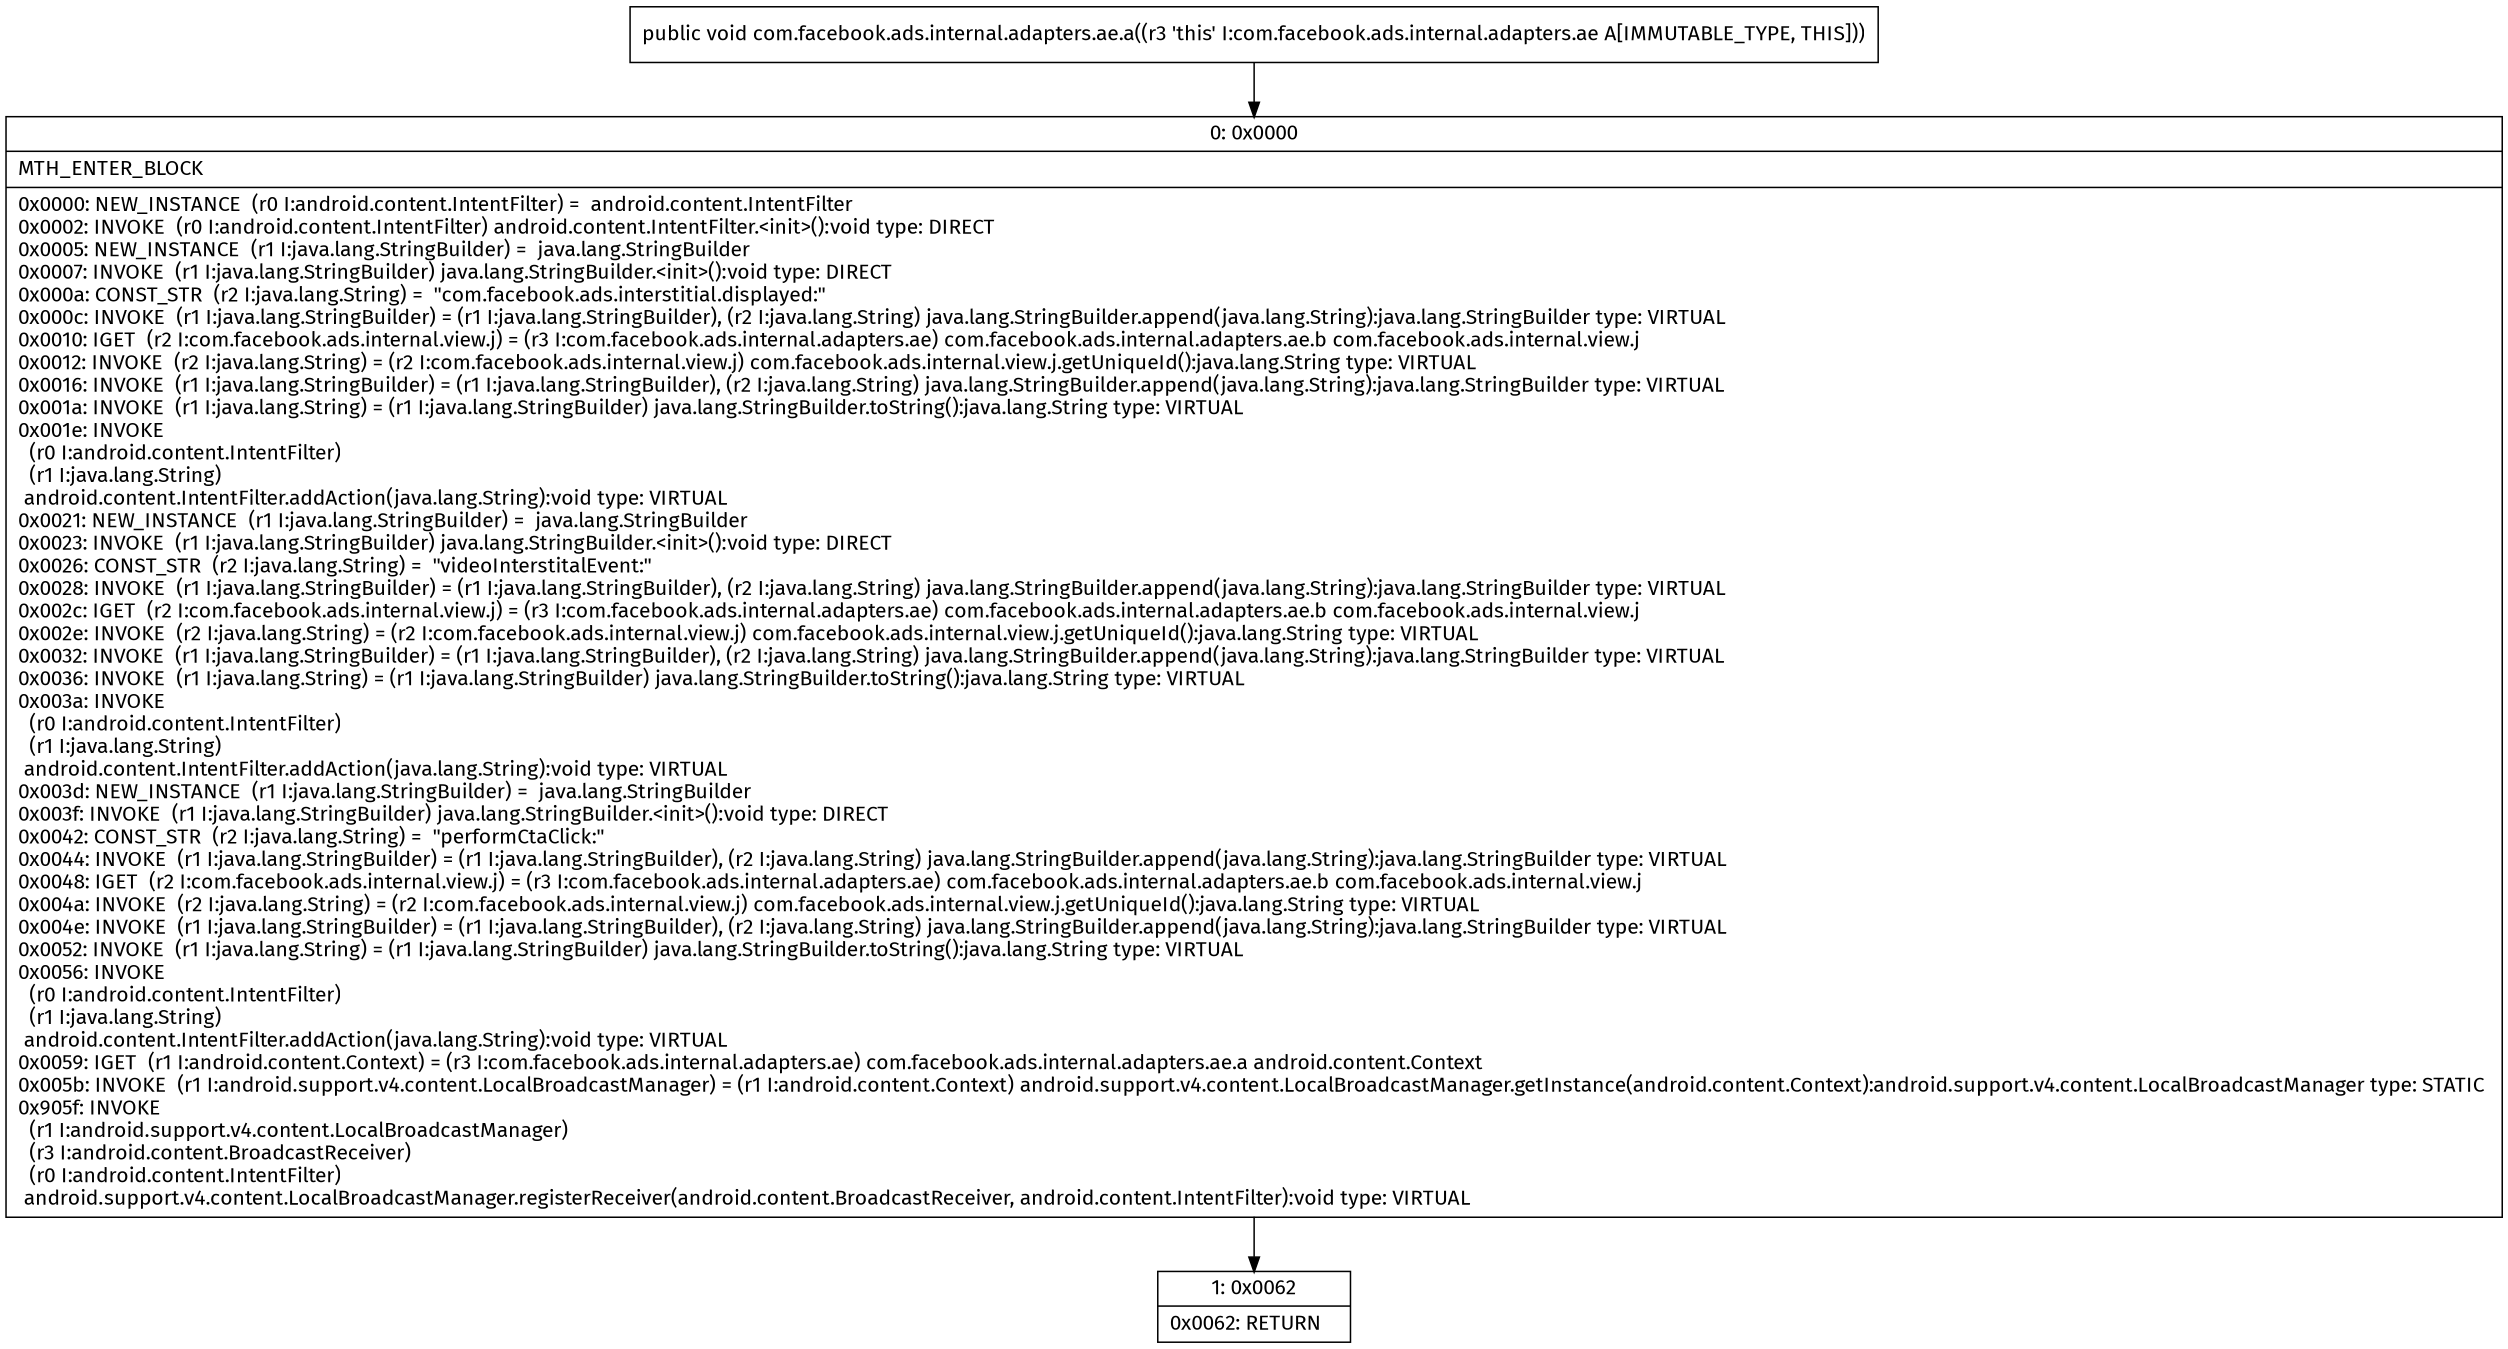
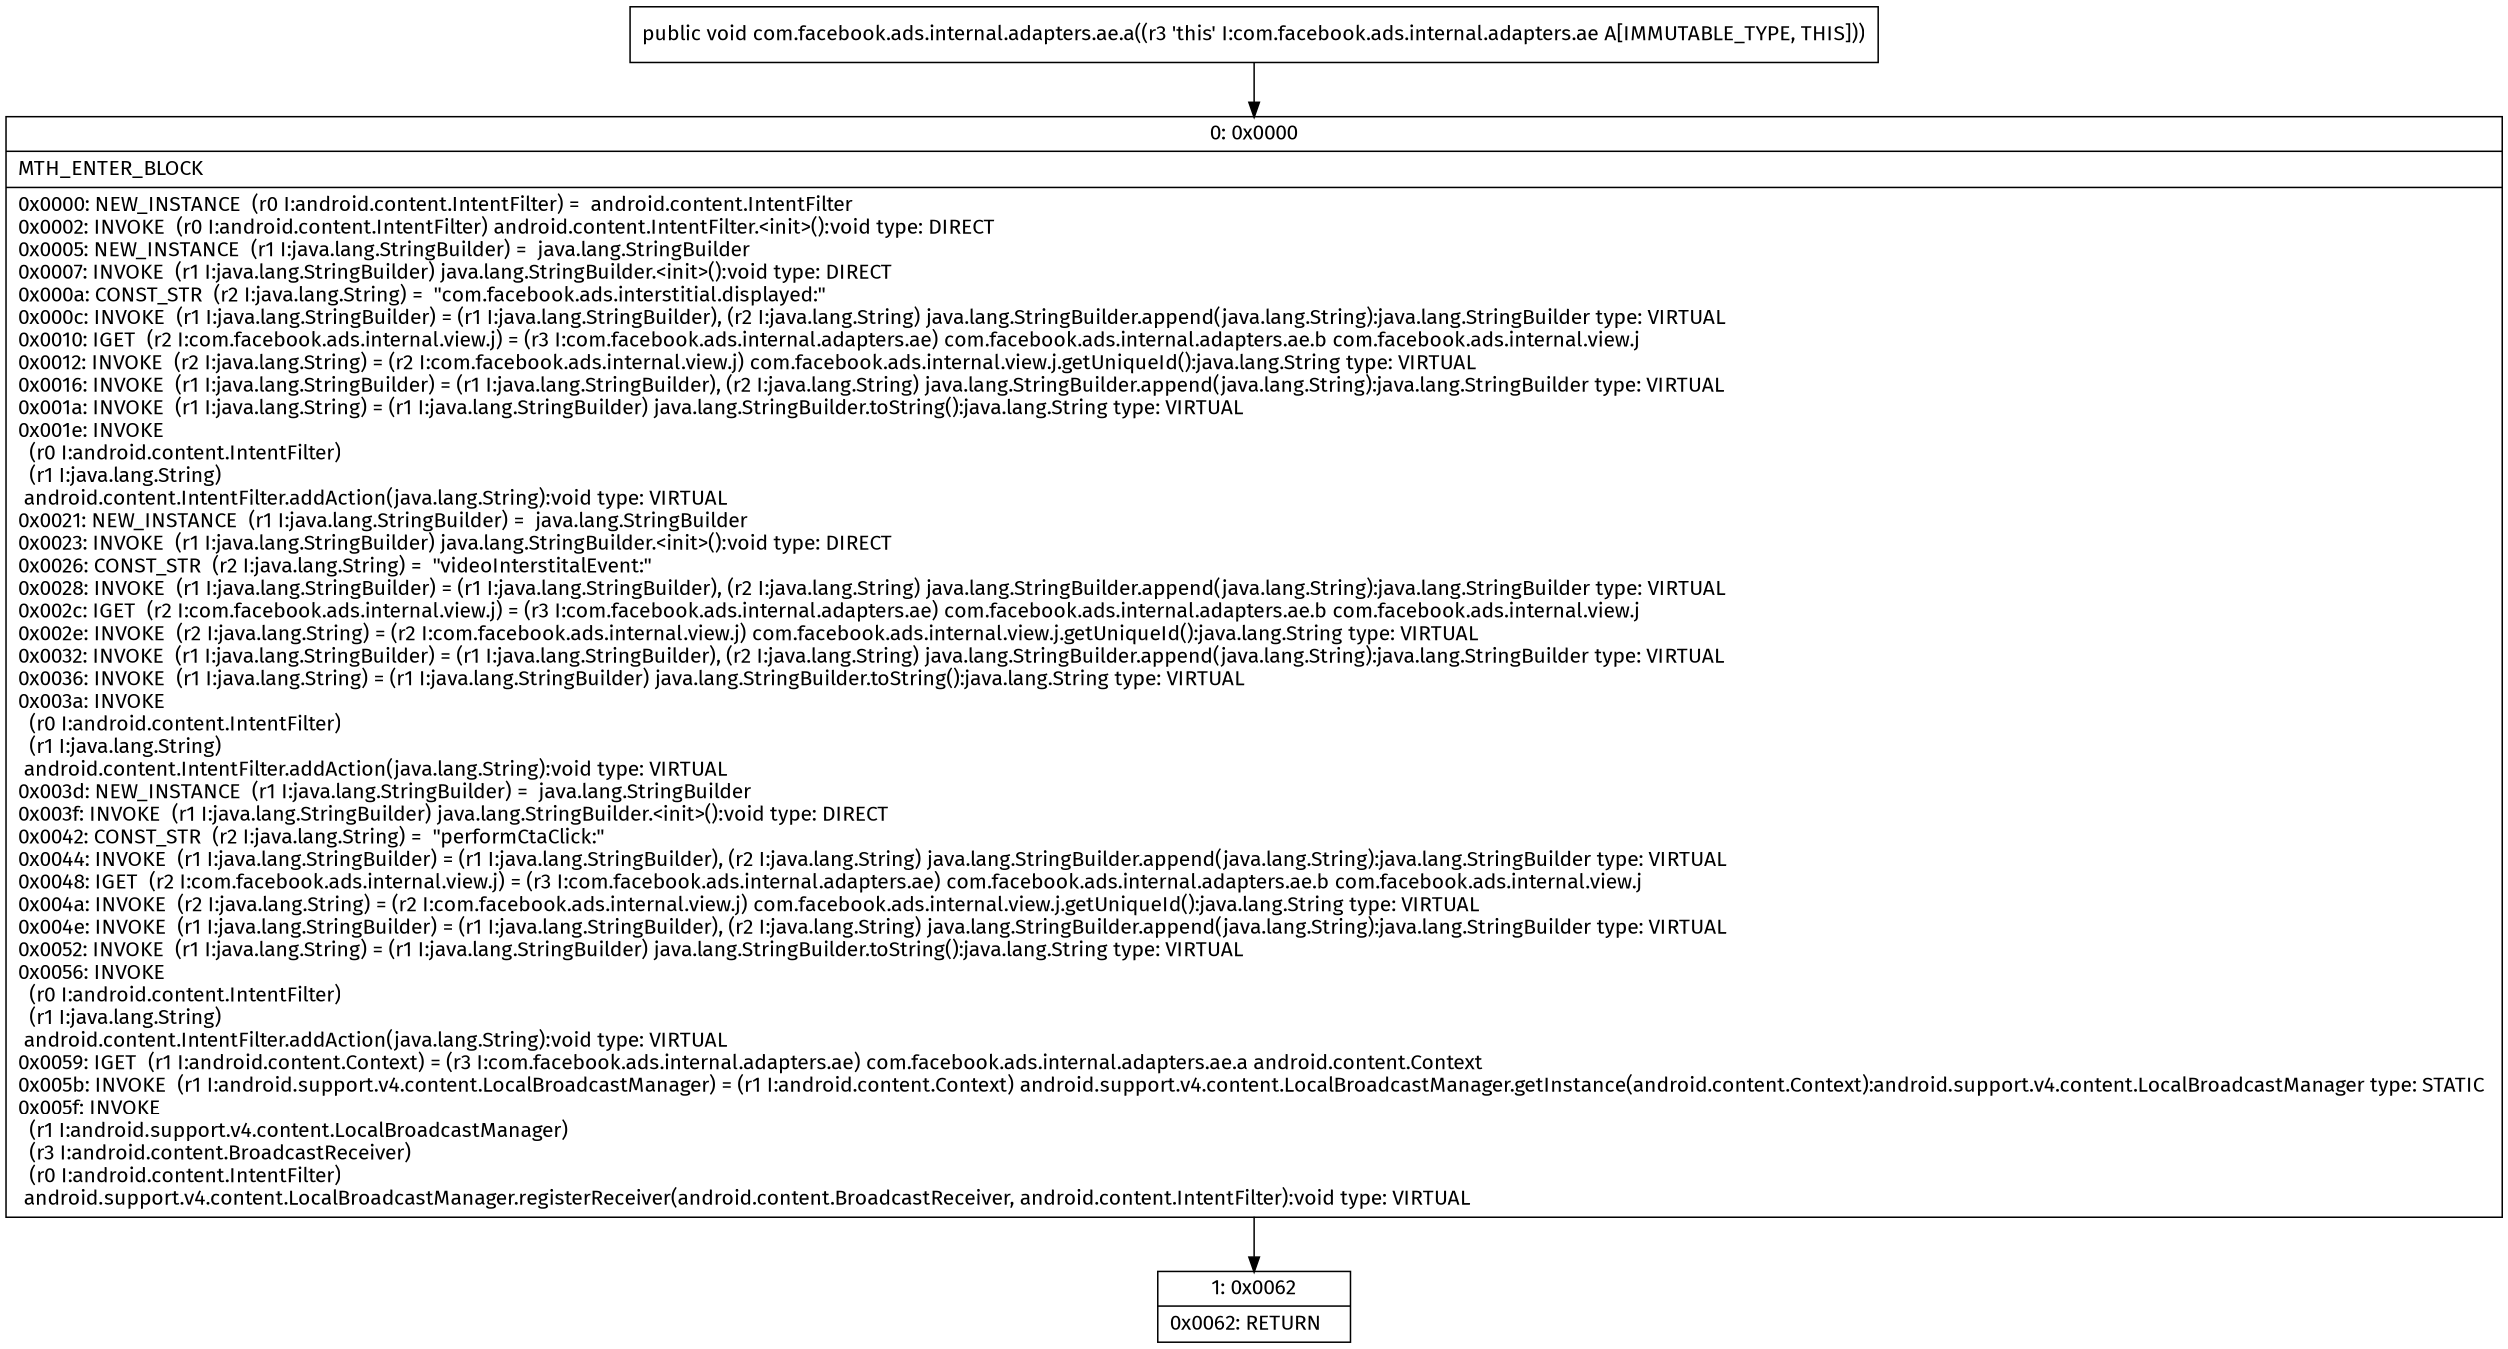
(96, 1108) -> (96, 1108)
